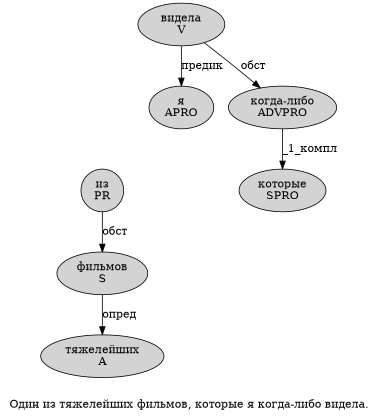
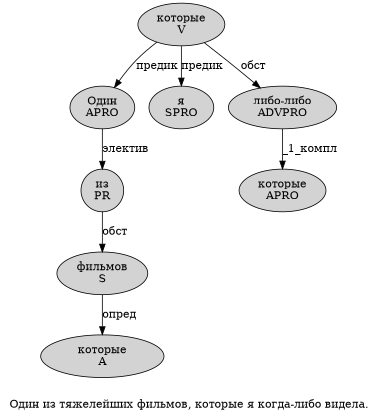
(181, 24) -> (181, 24)
none -> (102, 107)
(181, 107) -> (181, 107)
(283, 107) -> (283, 107)
(283, 190) -> (283, 190)
(102, 356) -> (102, 356)
